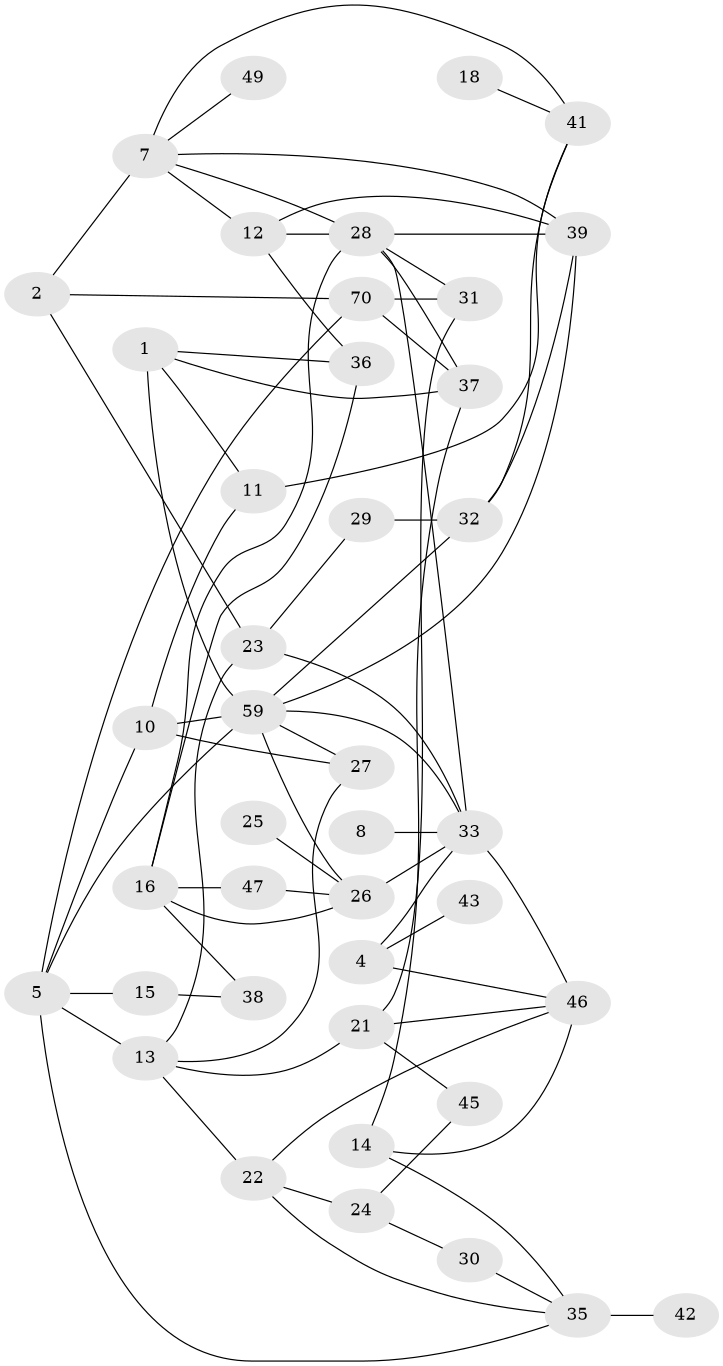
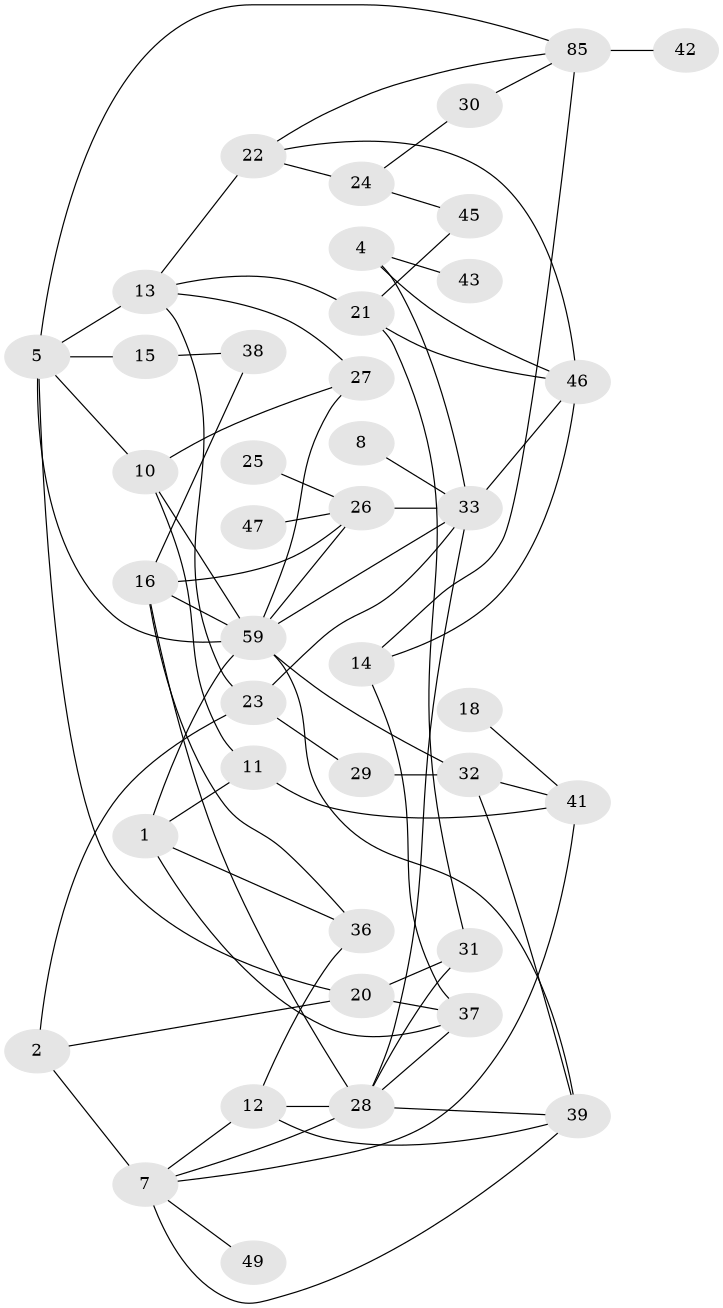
(362, 299) -> (362, 996)
(195, 888) -> (209, 615)
(578, 1315) -> (578, 50)
